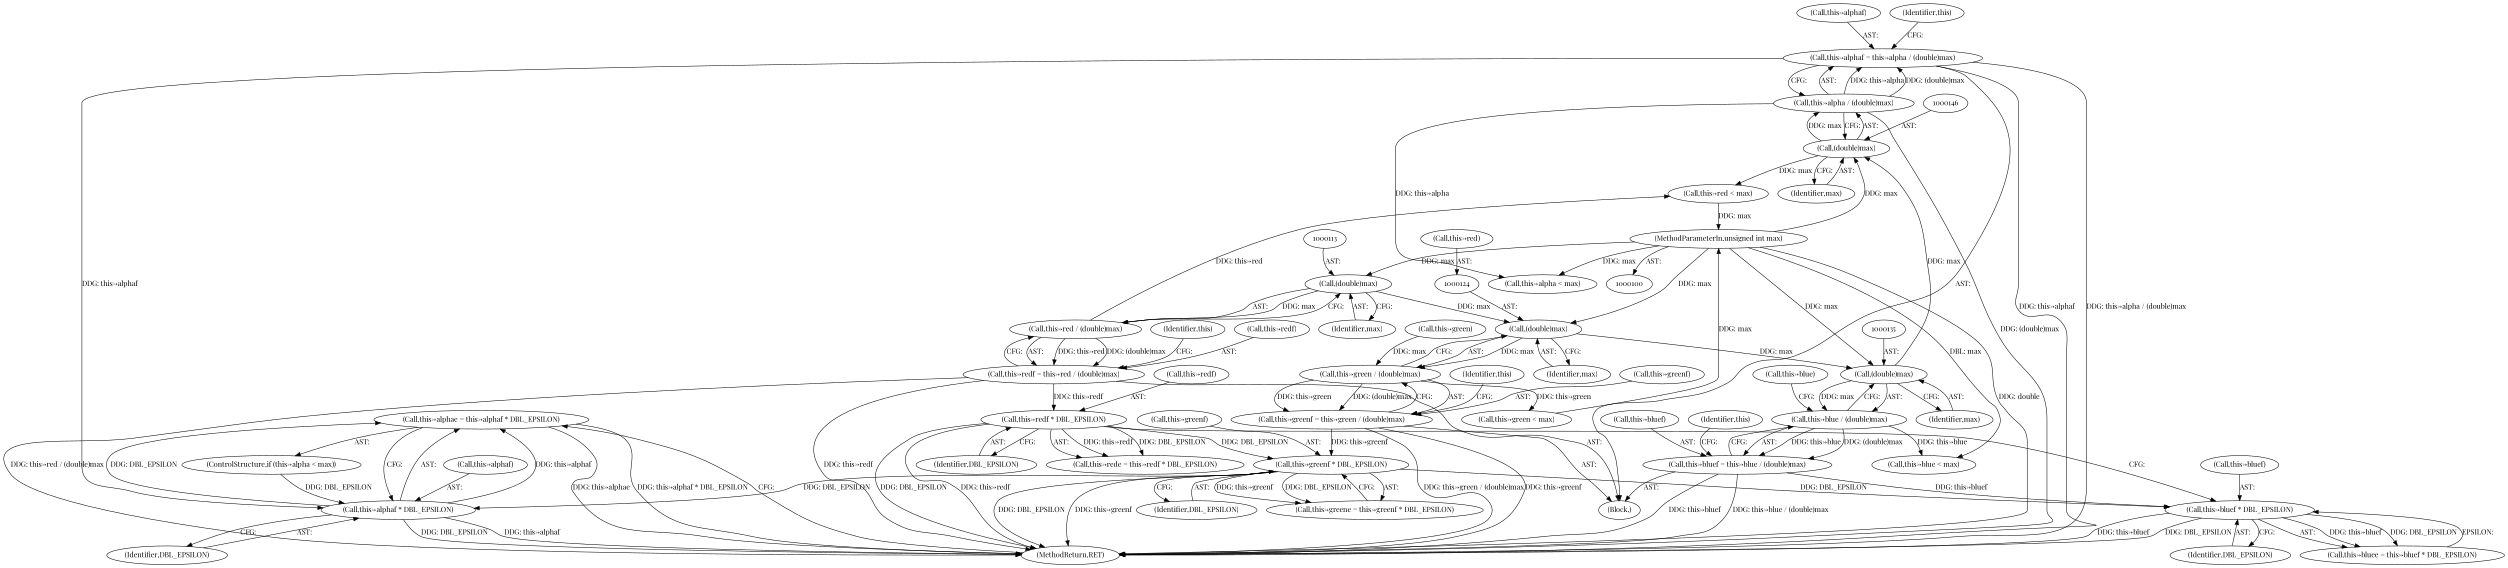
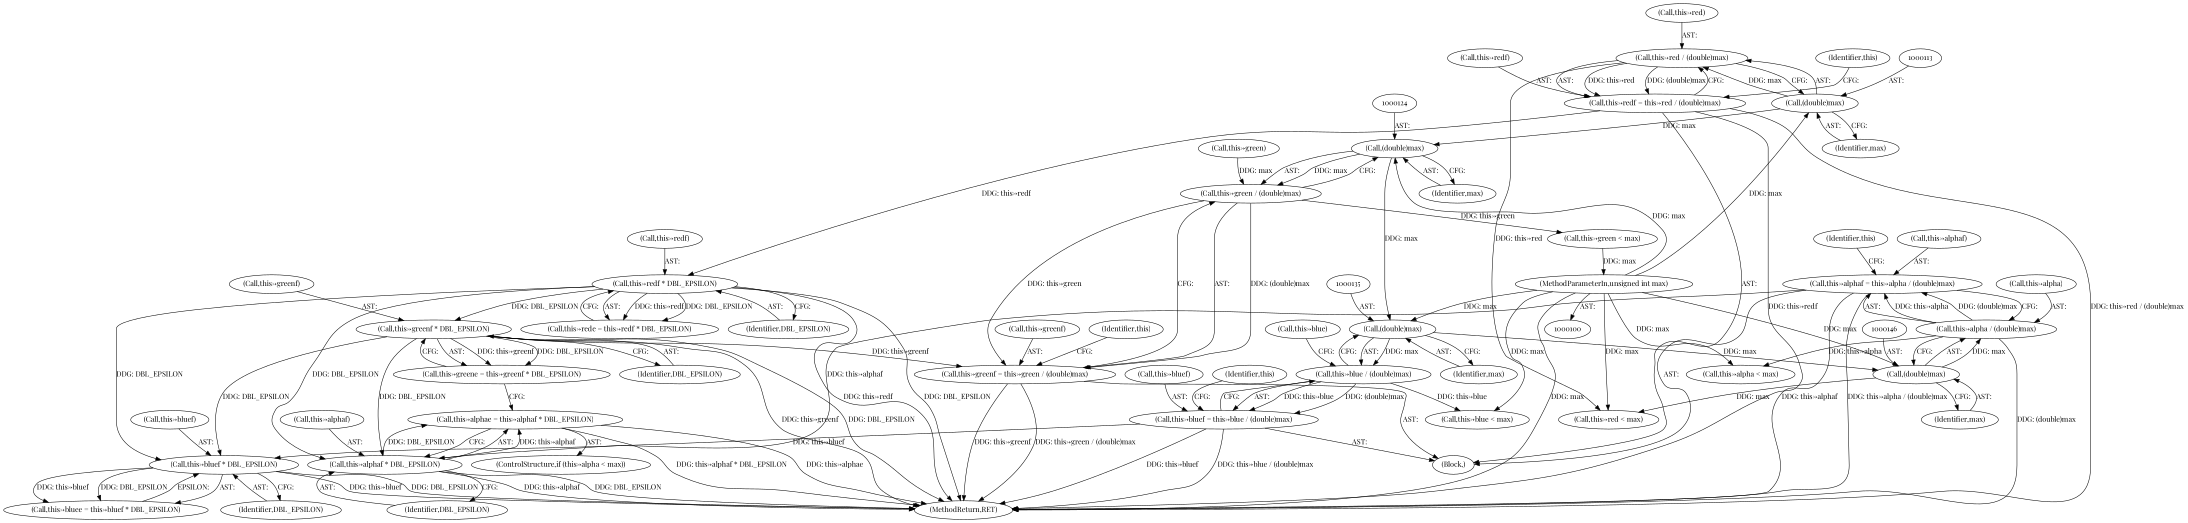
(1718, 214) -> (1605, 349)
(1457, 259) -> (1682, 33)
none -> (2036, 284)
none -> (584, 301)
(1966, 352) -> (1528, 352)
(2019, 397) -> (1568, 397)
(1331, 440) -> (722, 344)
(2138, 465) -> (150, 375)
(308, 492) -> (386, 308)
(789, 510) -> (508, 395)
